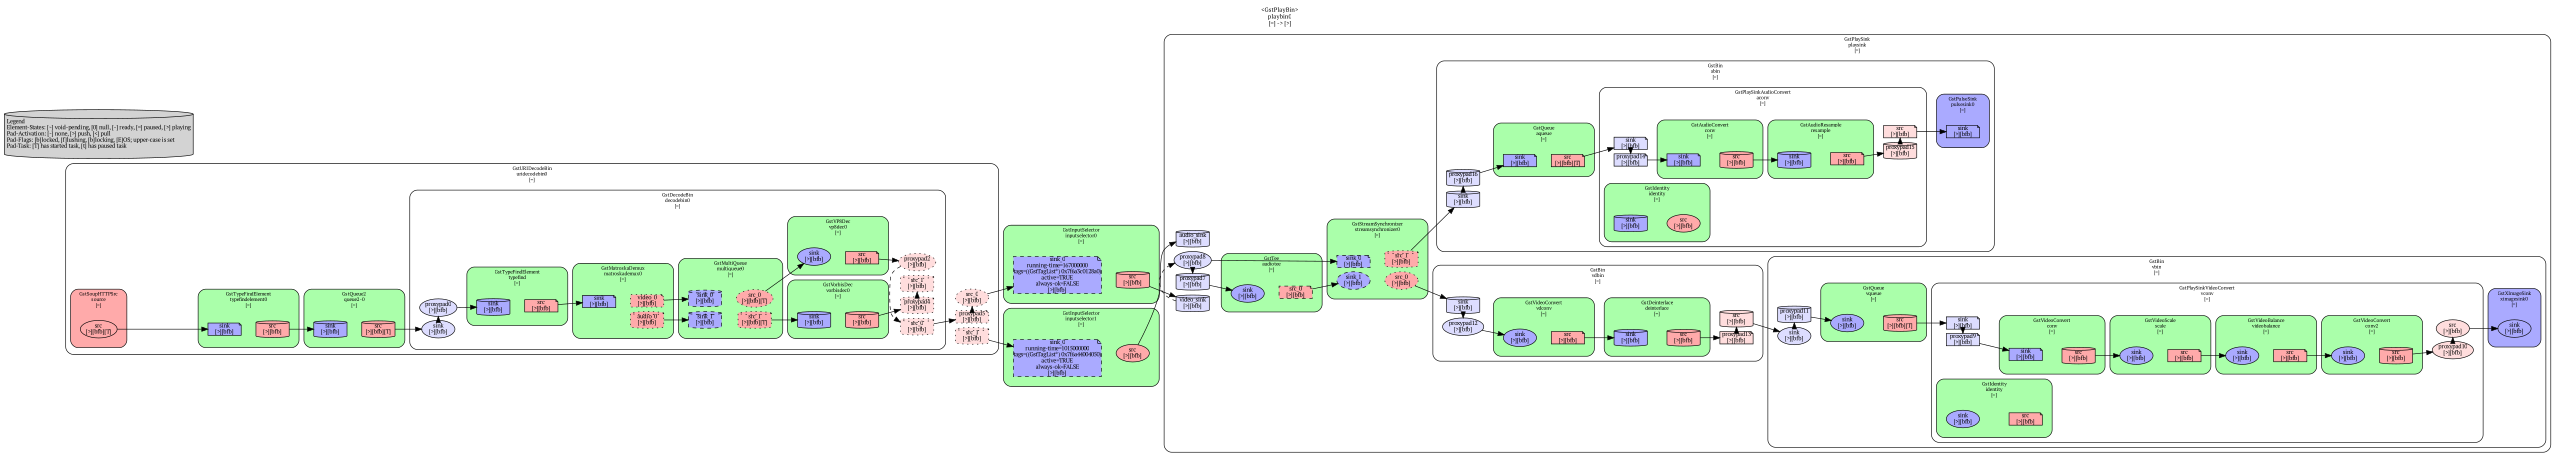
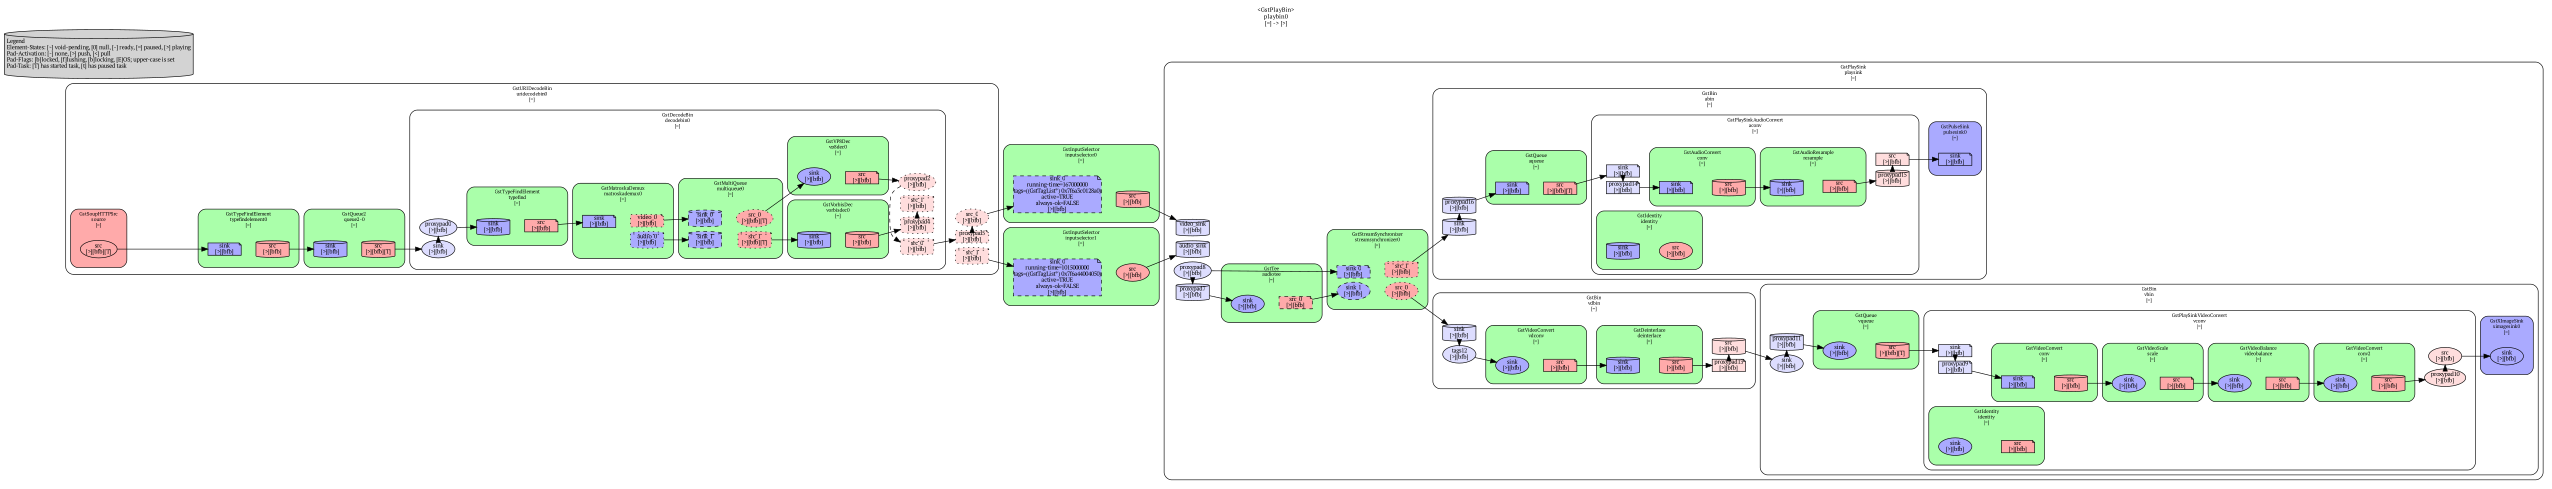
(1160, 286) -> none
(647, 320) -> (647, 240)
(1463, 327) -> (1459, 354)
